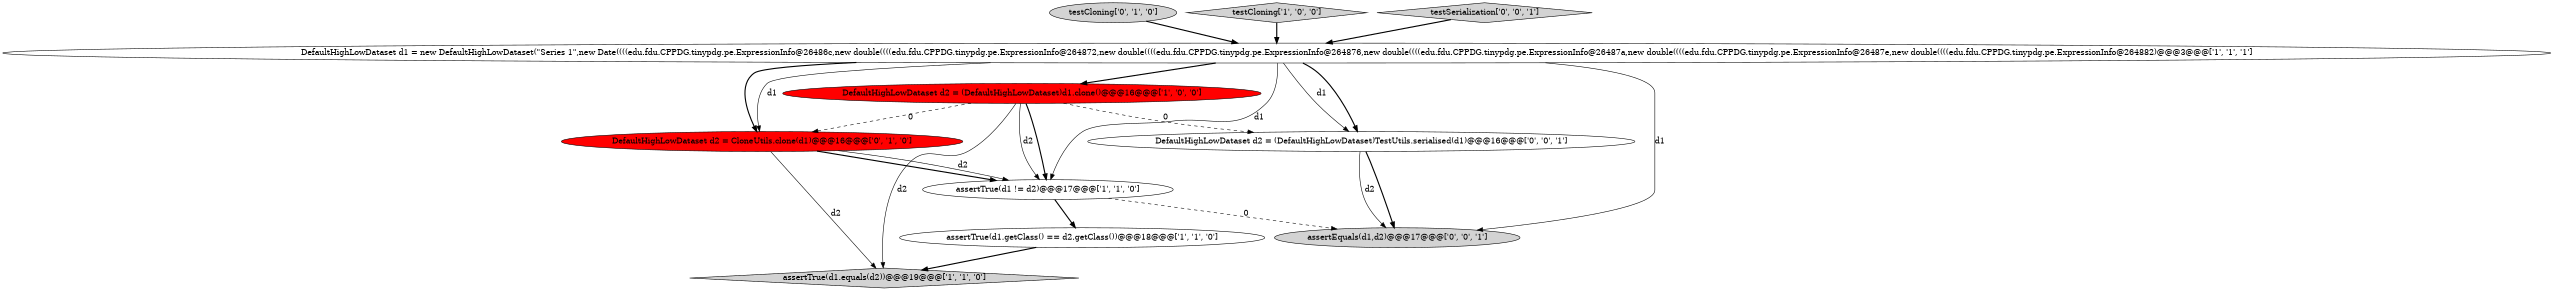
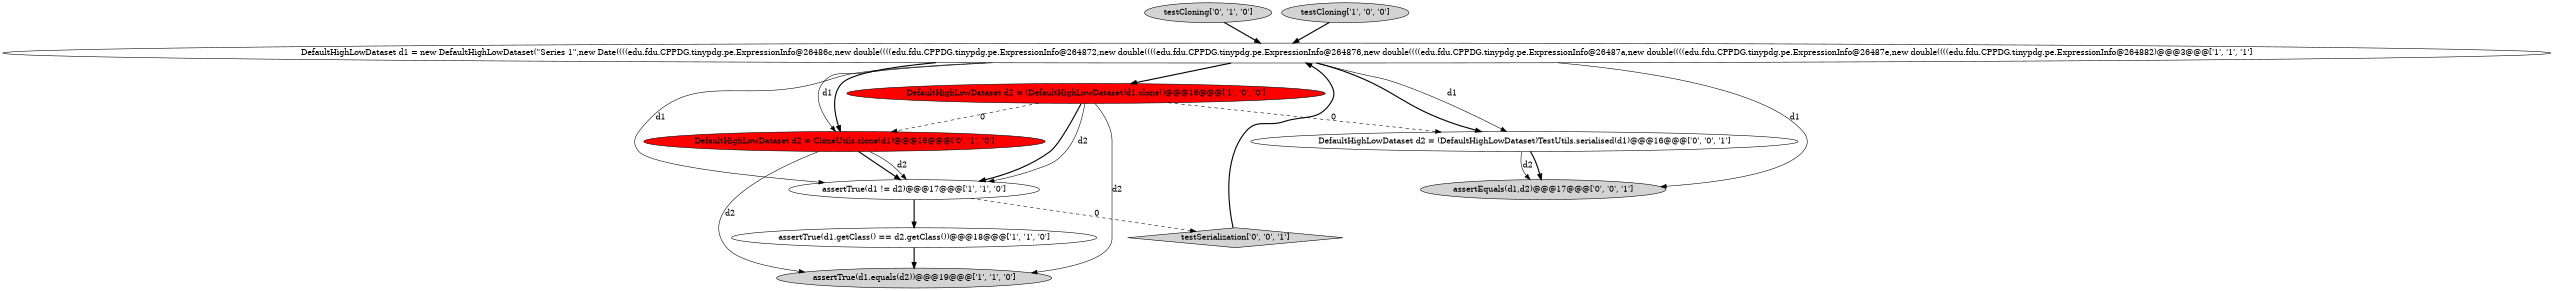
(1277, 13) -> (1345, 13)
(1220, 213) -> (1081, 215)
(884, 278) -> (914, 278)
